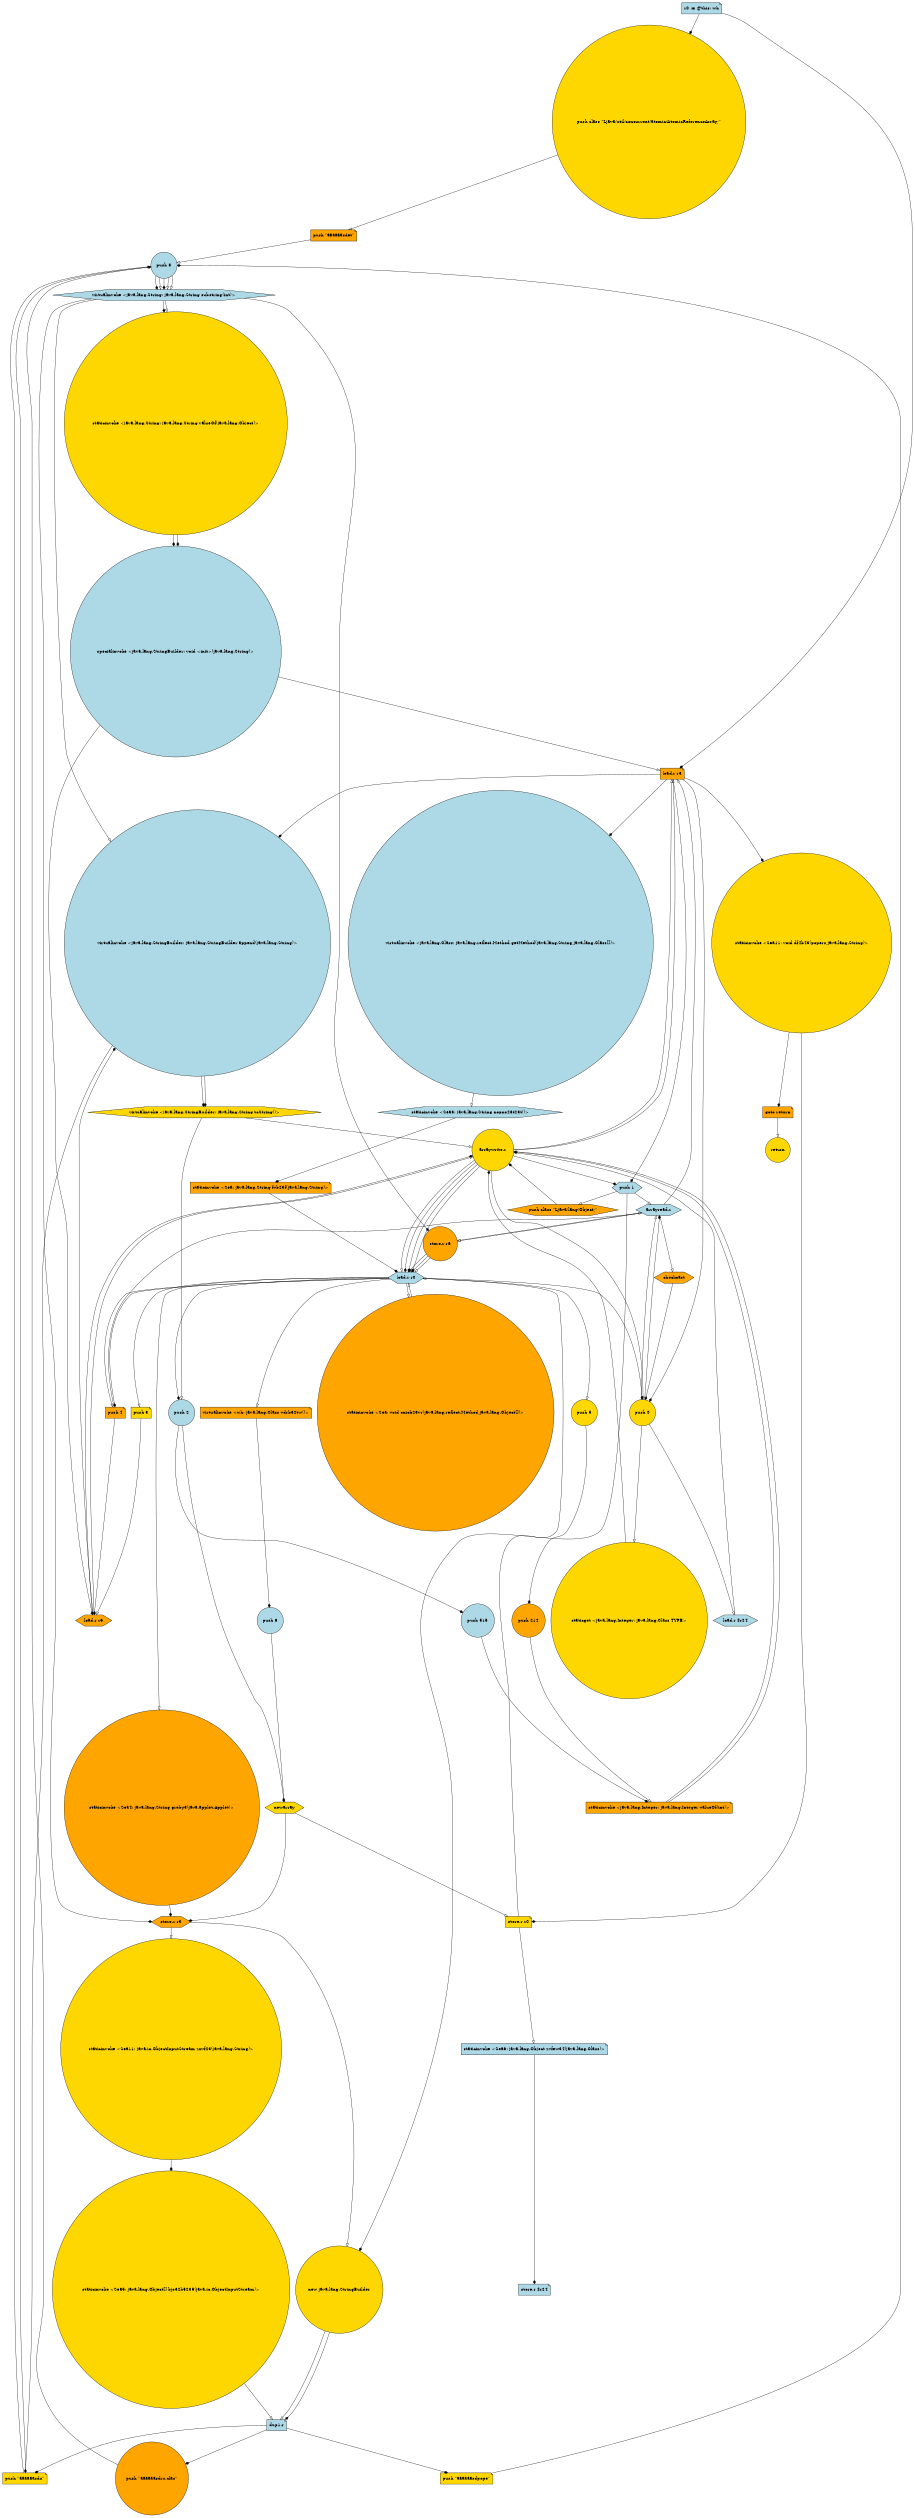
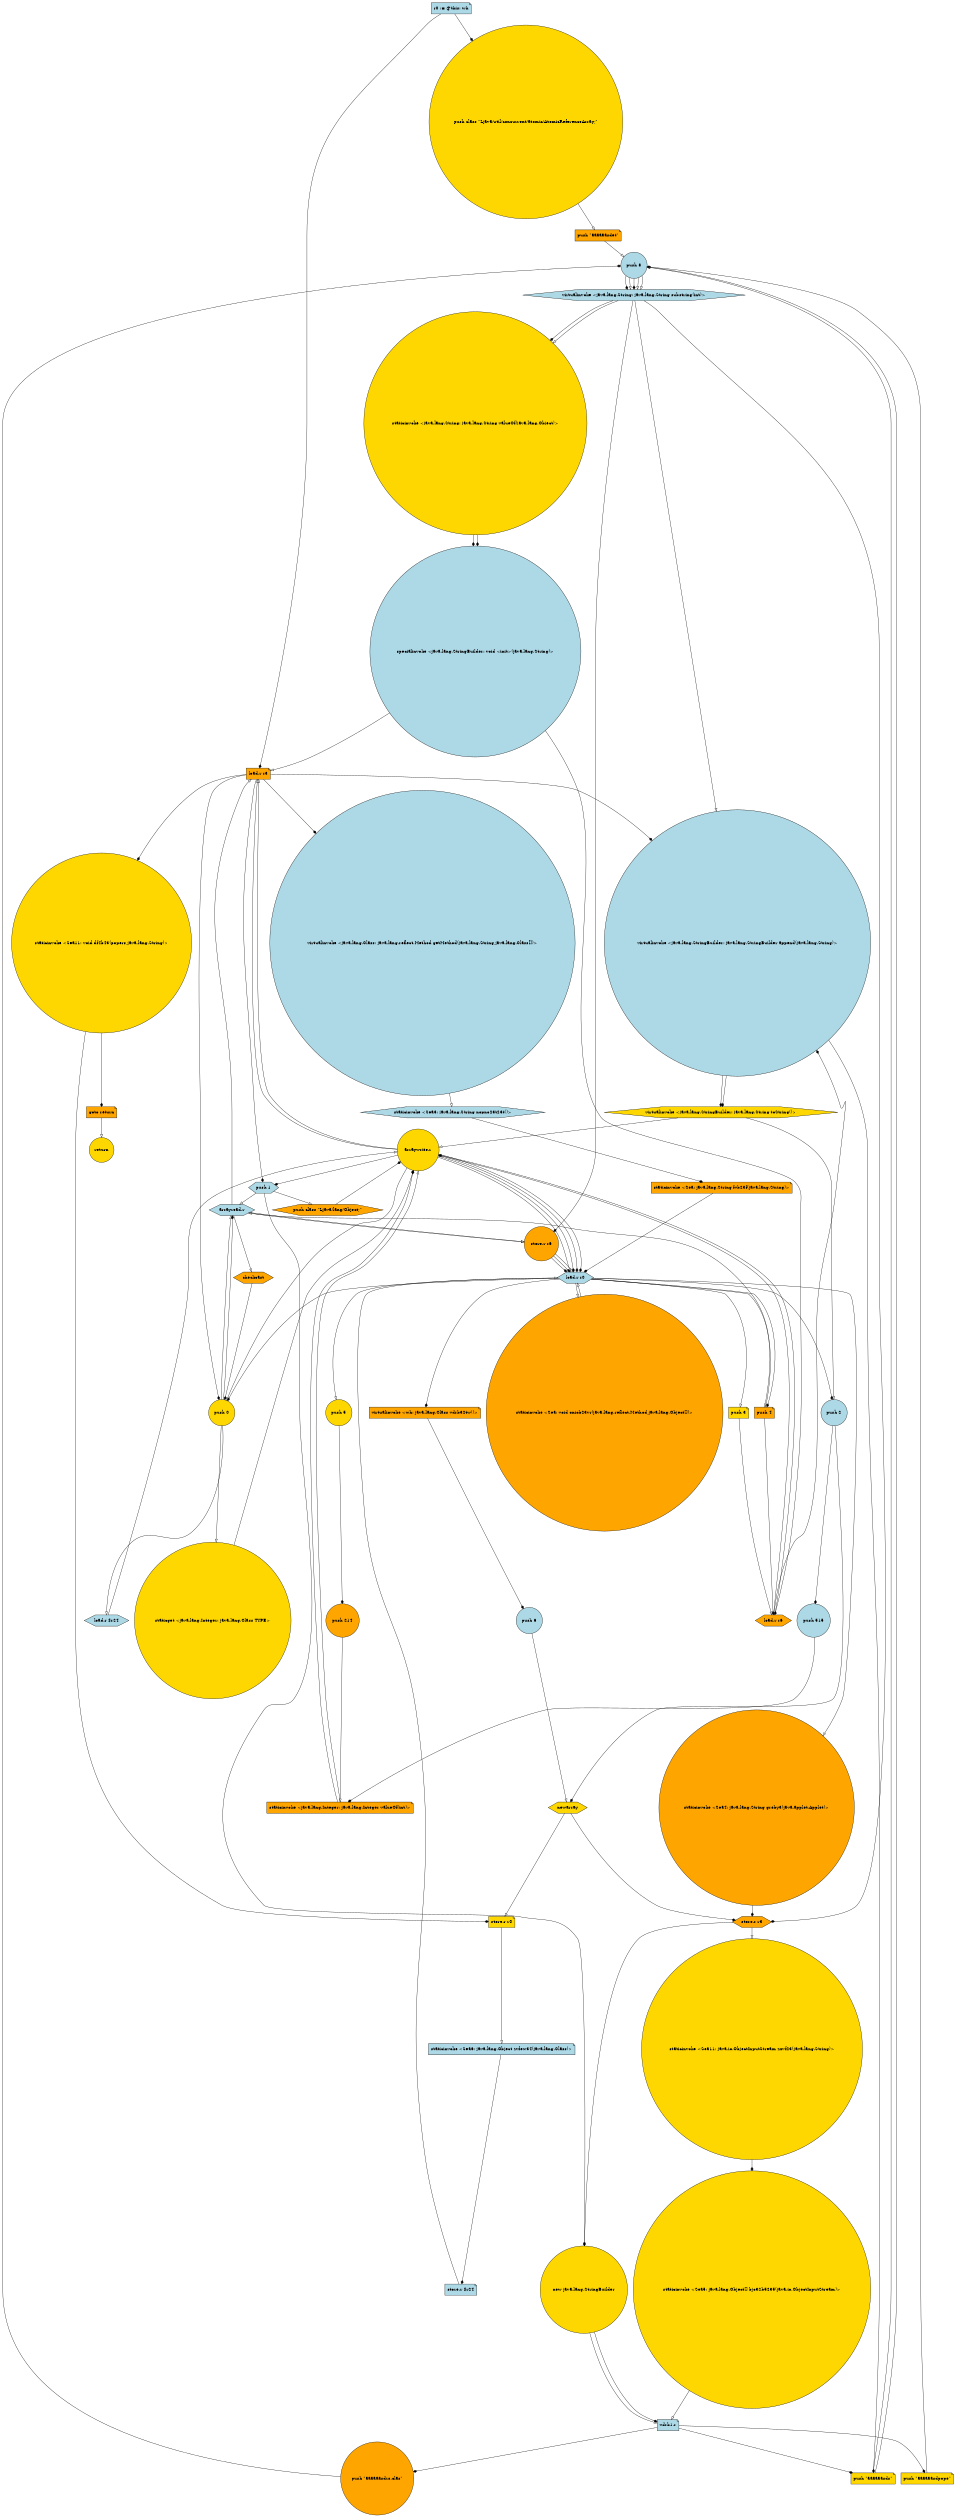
(297, 1311) -> (467, 1311)
(511, 1540) -> (413, 1693)
(277, 2425) -> (668, 2425)
